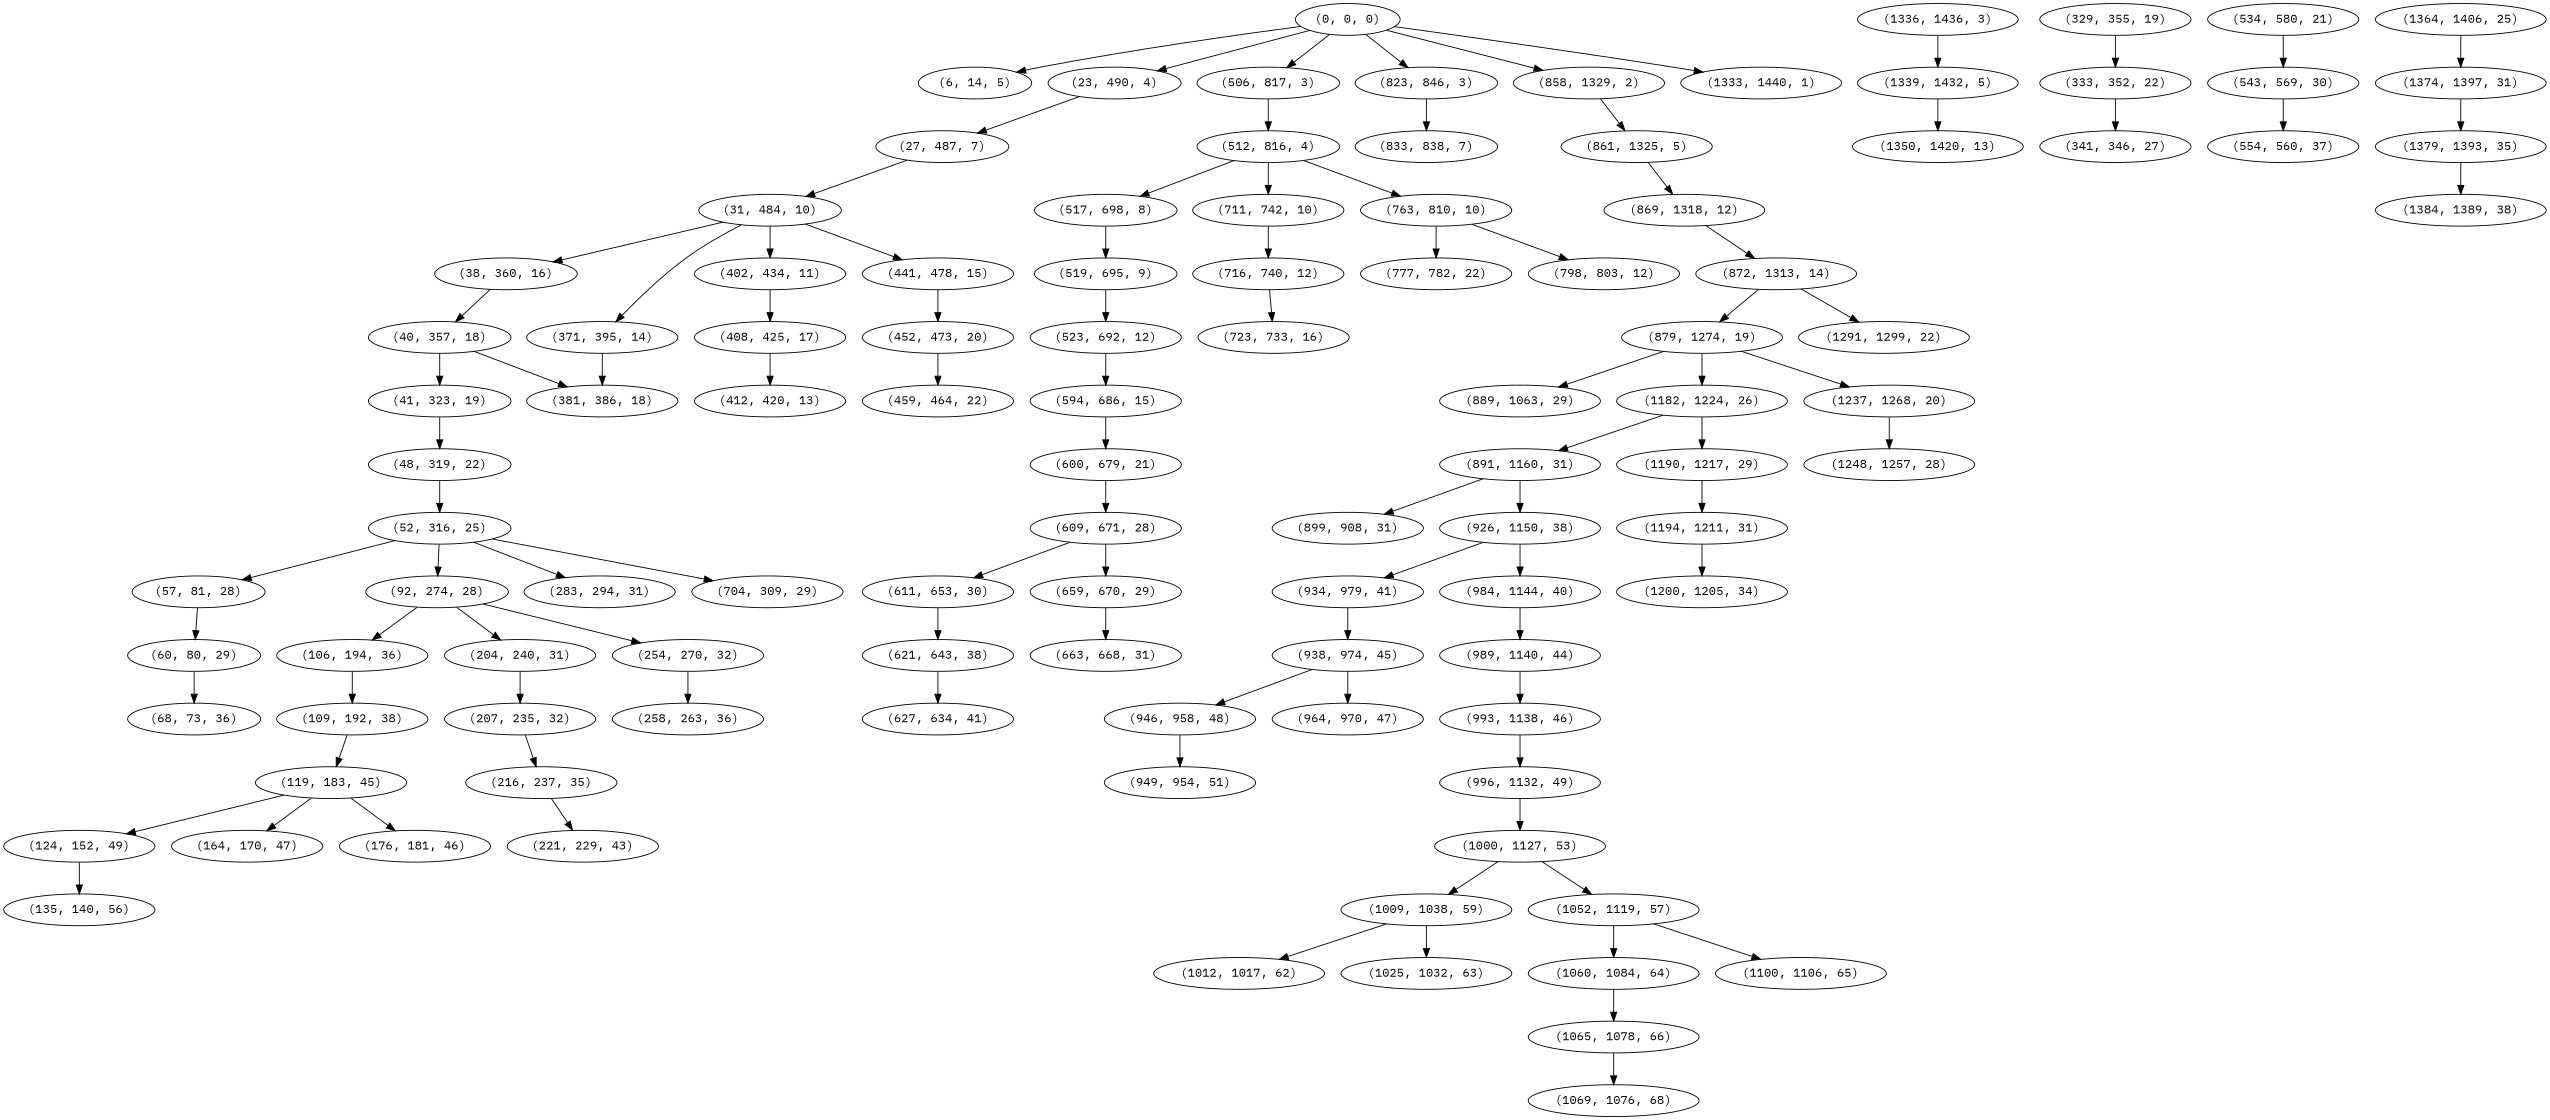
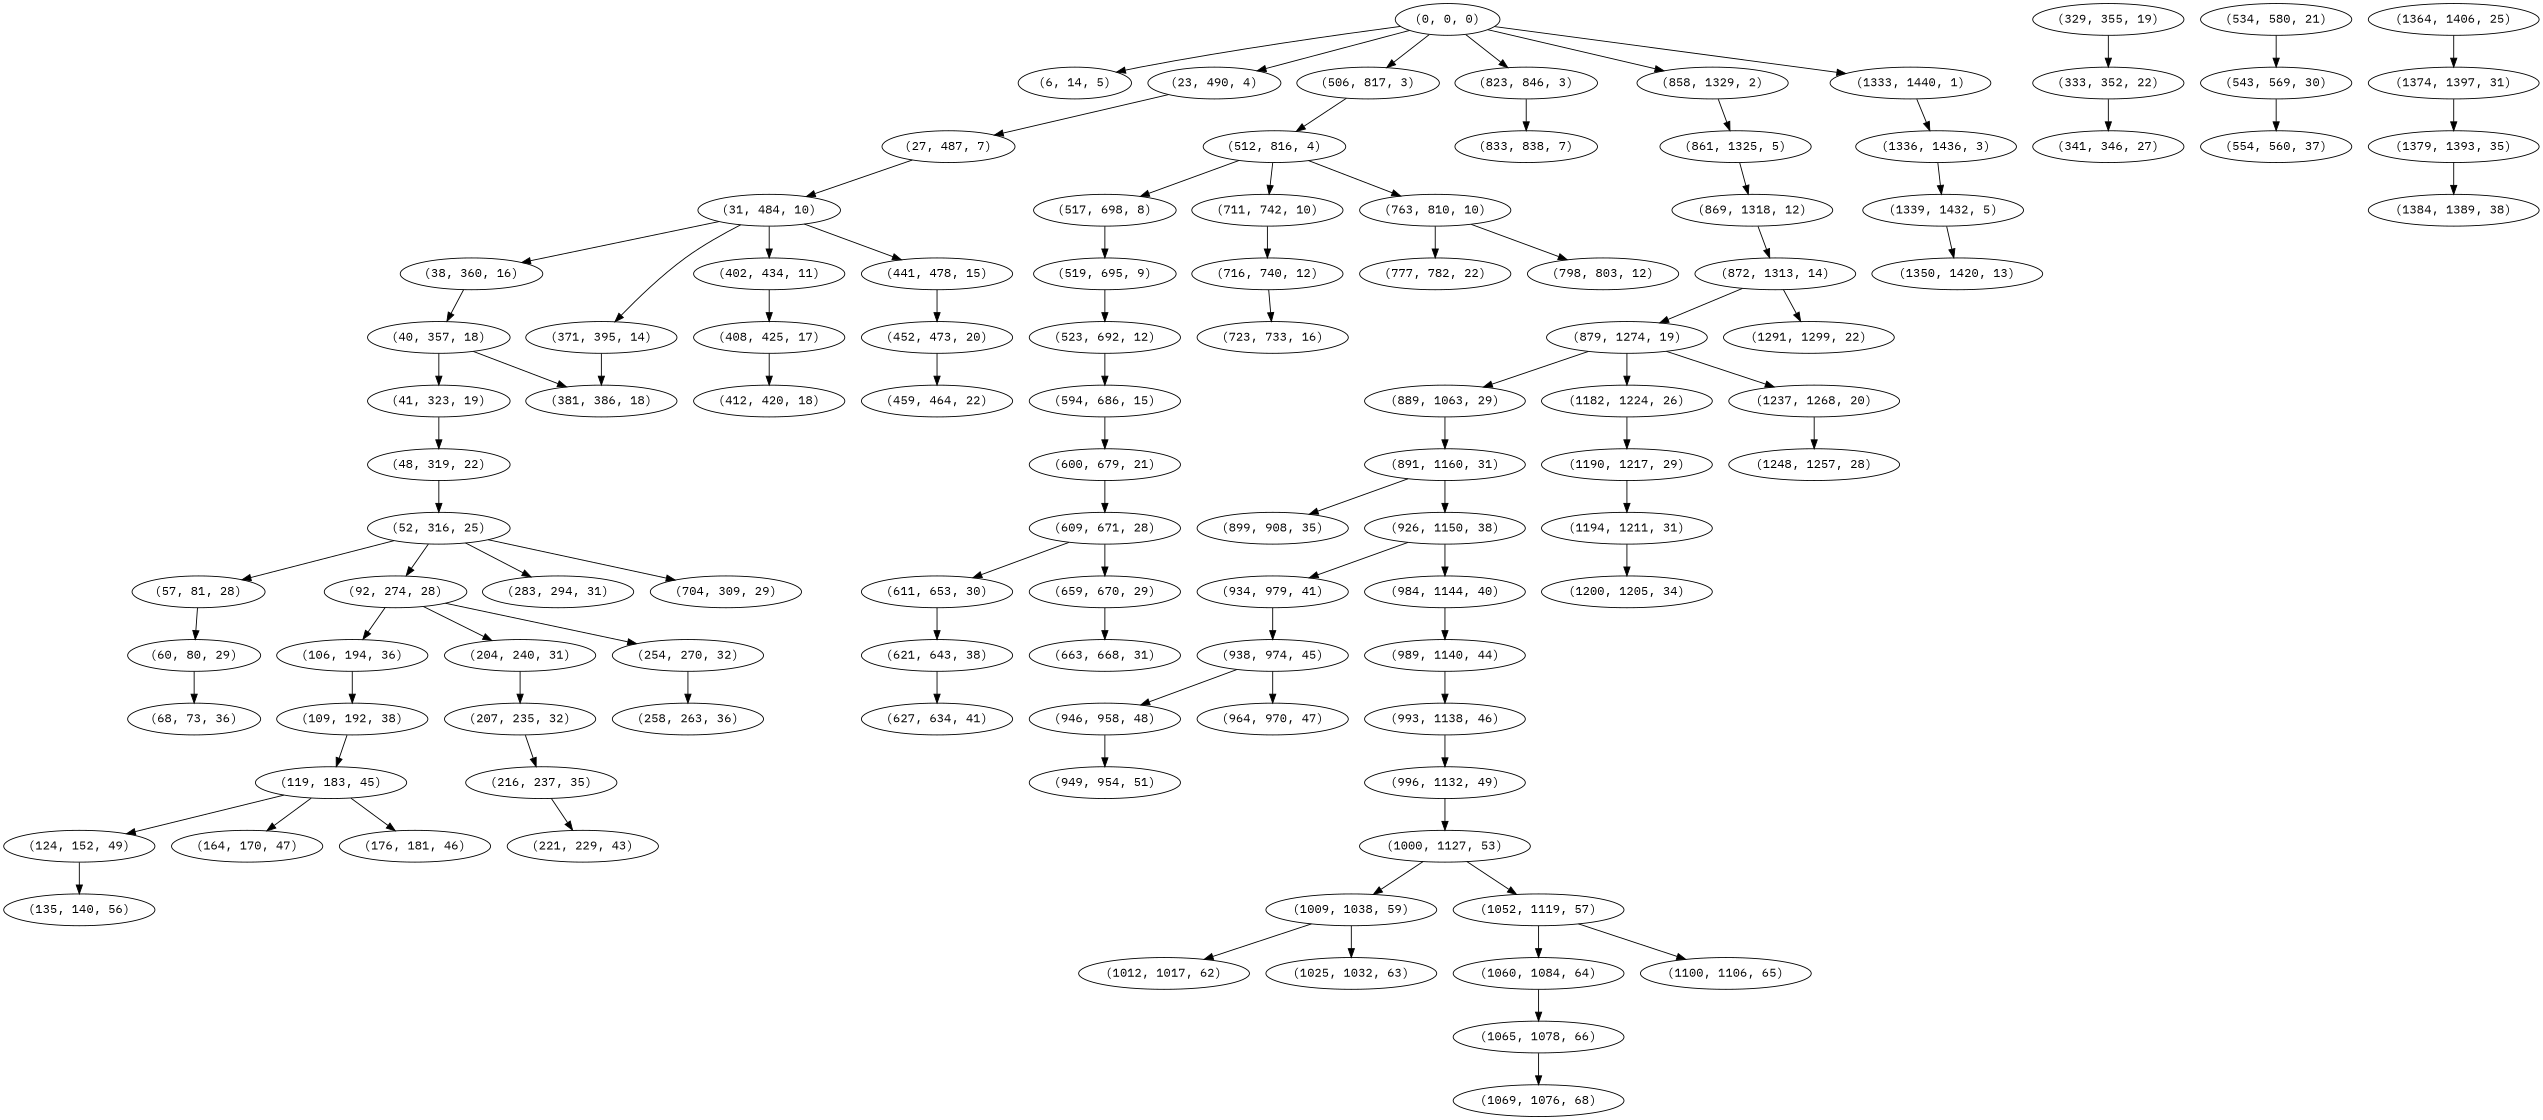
none -> (1922, 111)
(770, 401) -> (769, 401)
(1615, 431) -> (1445, 429)
(1348, 528) -> (1273, 528)
